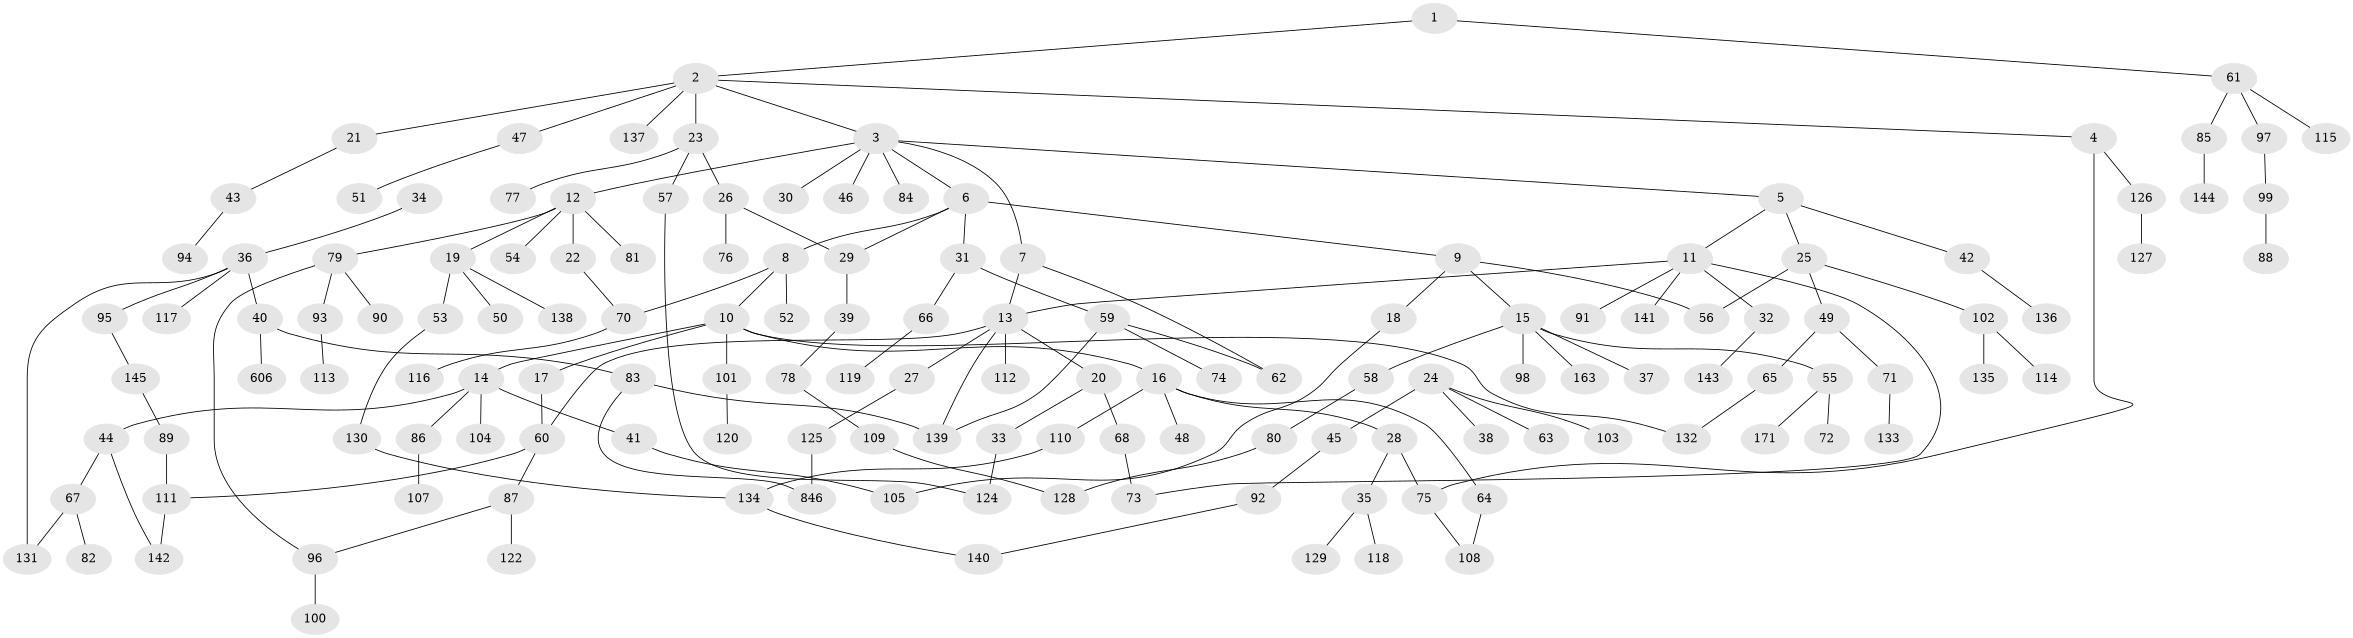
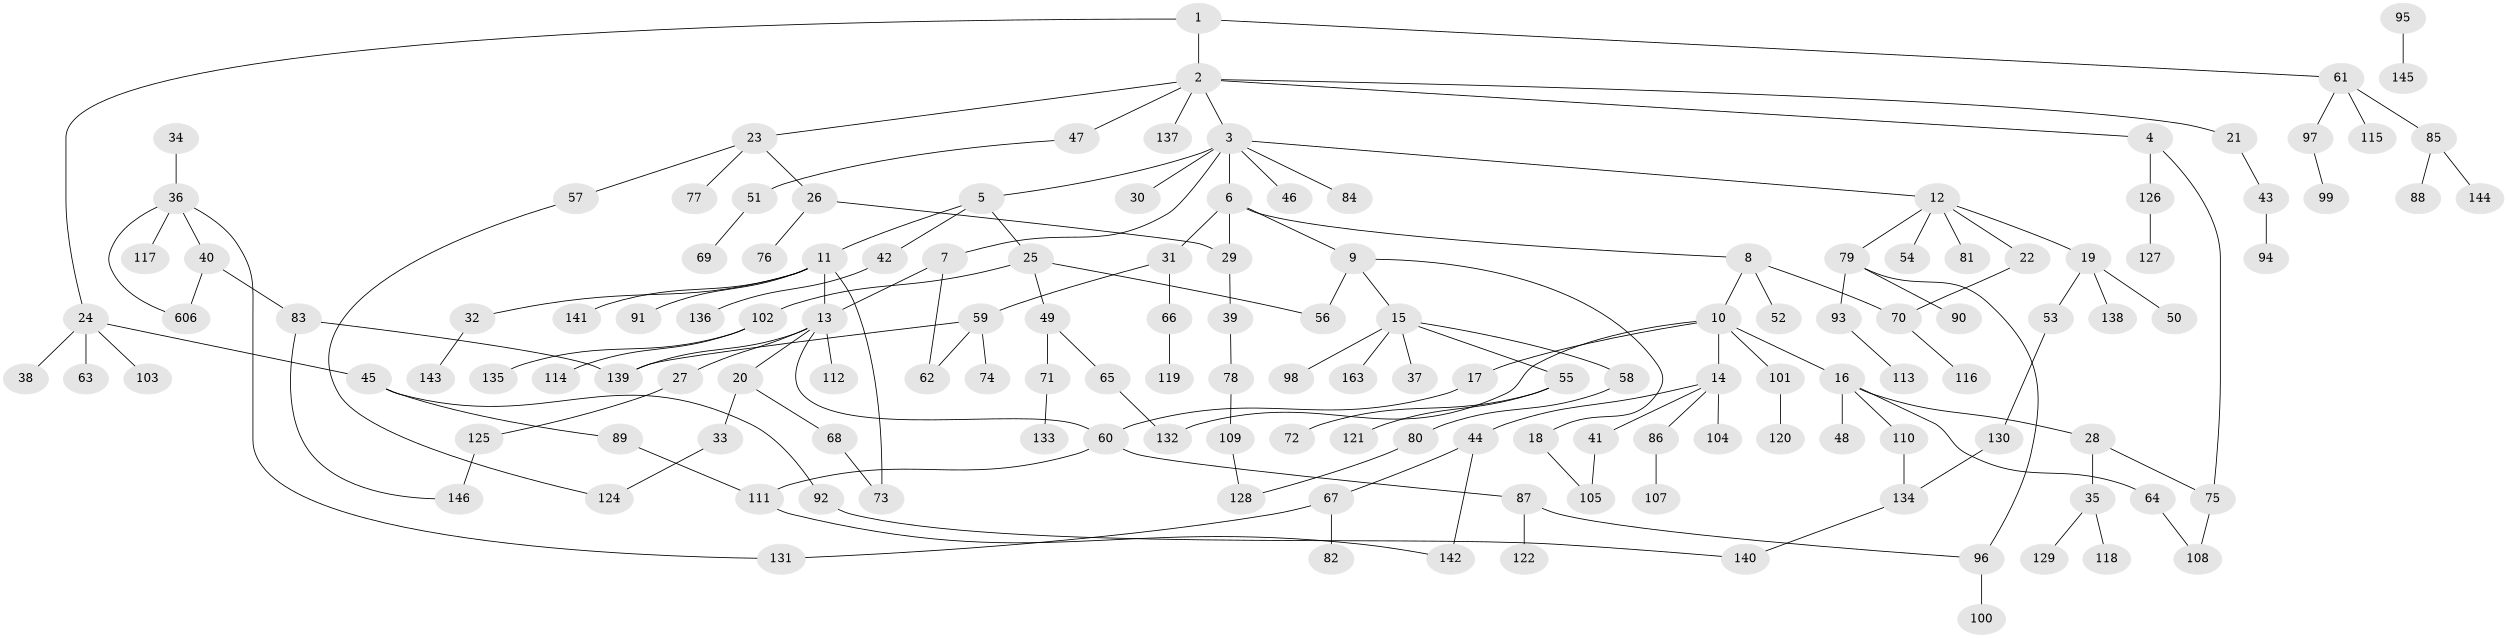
none -> (527, 37)
(2266, 229) -> (2426, 169)
none -> (705, 259)
(175, 289) -> (109, 262)
(151, 409) -> (491, 418)
(1765, 439) -> (1354, 439)
(812, 499) -> (459, 499)
